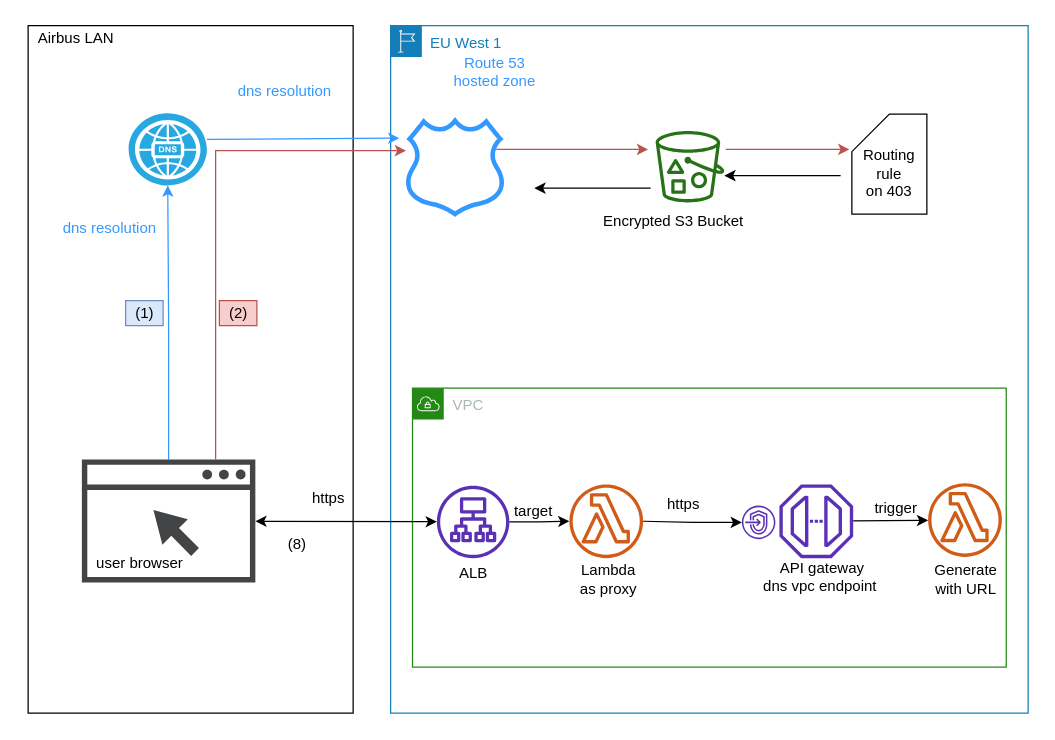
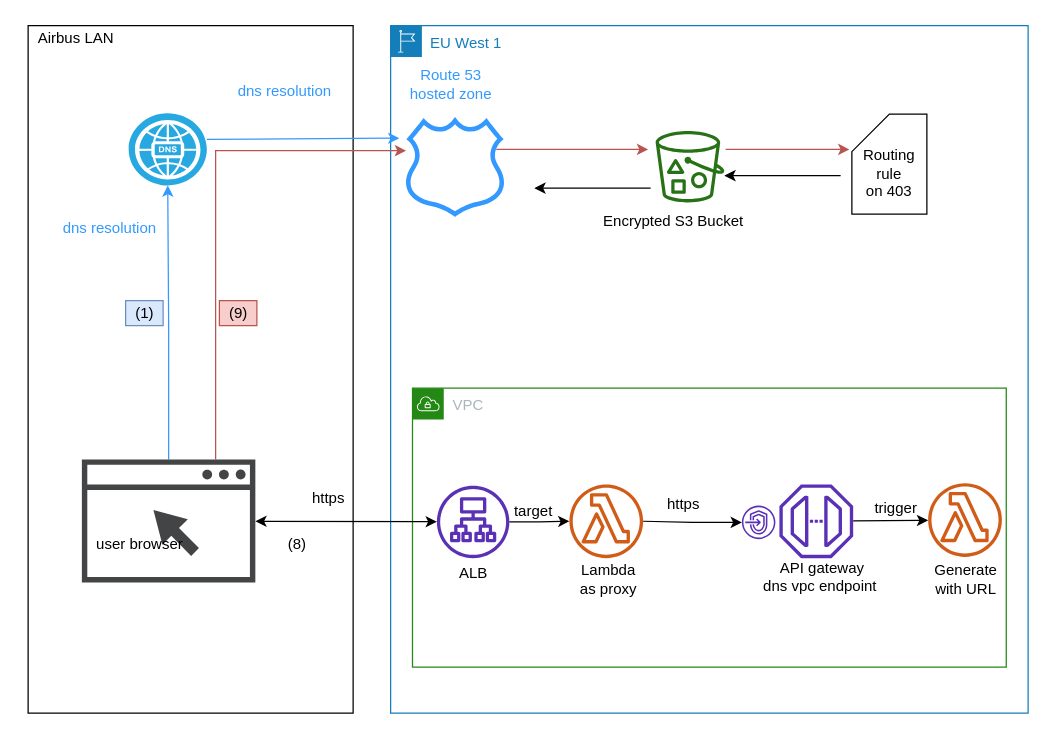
(494, 72) -> (451, 84)
(239, 313) -> (239, 313)
(139, 563) -> (139, 545)
